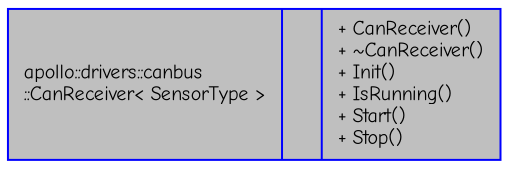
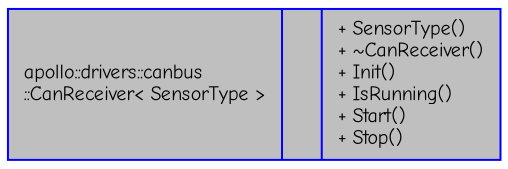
(405, 29) -> (402, 29)
